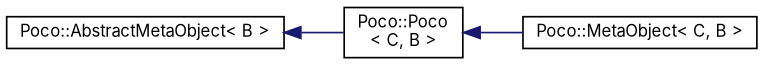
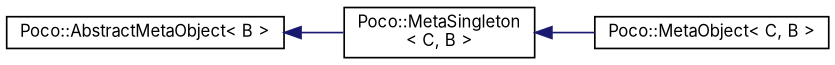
(404, 33) -> (439, 33)
